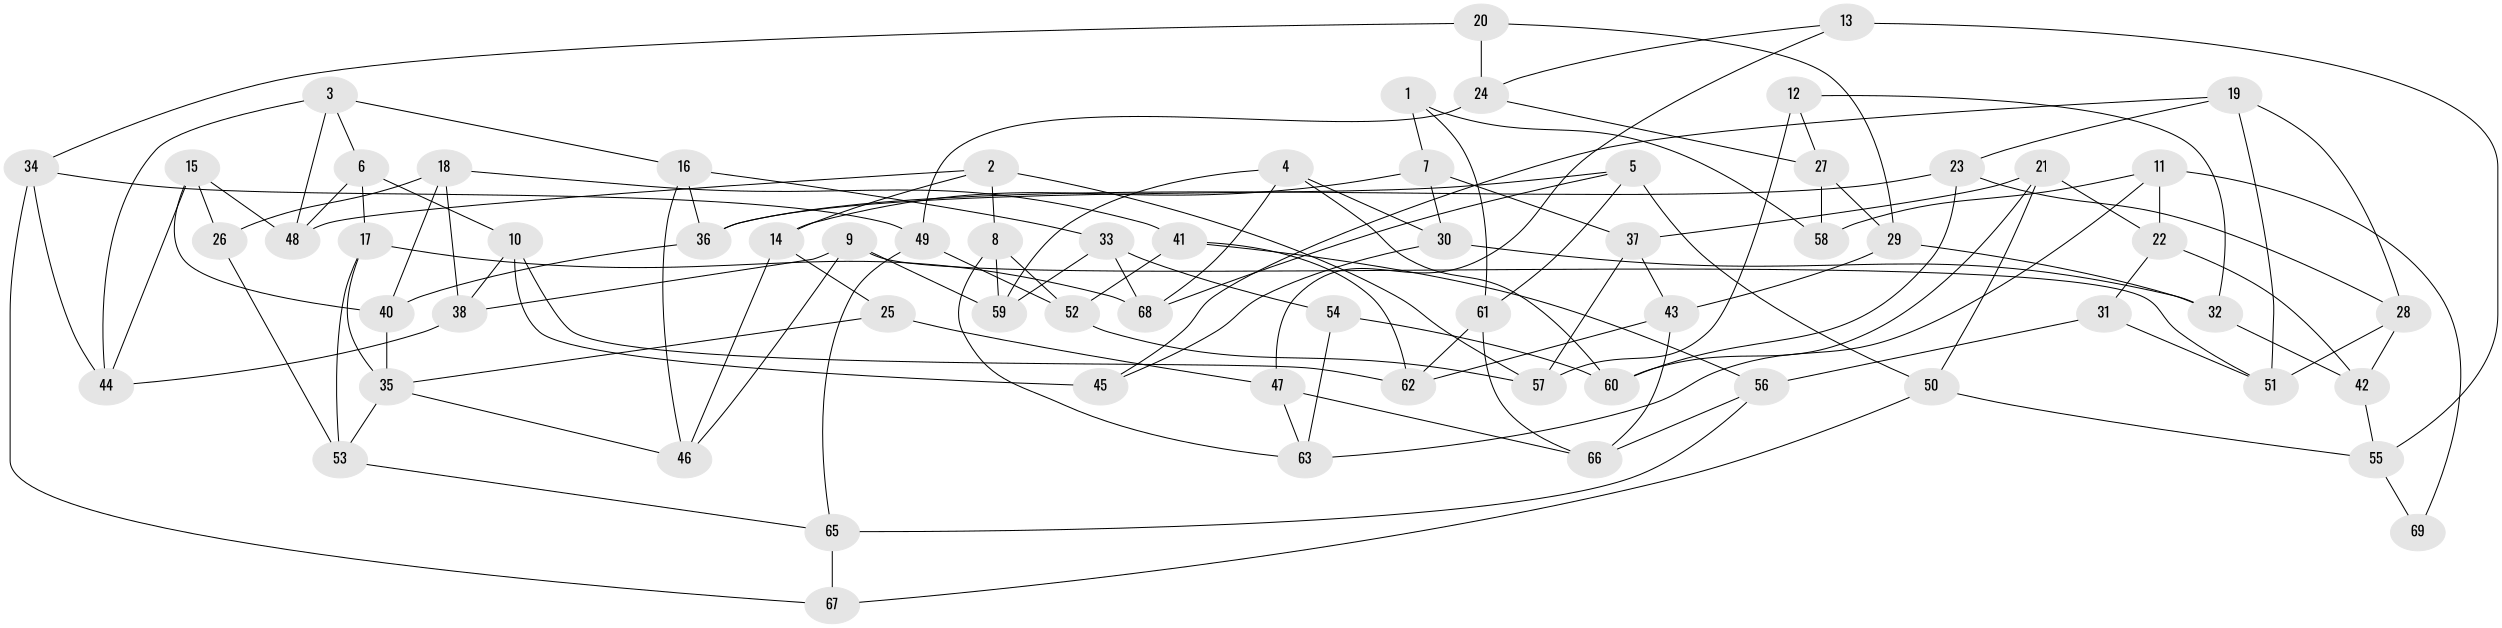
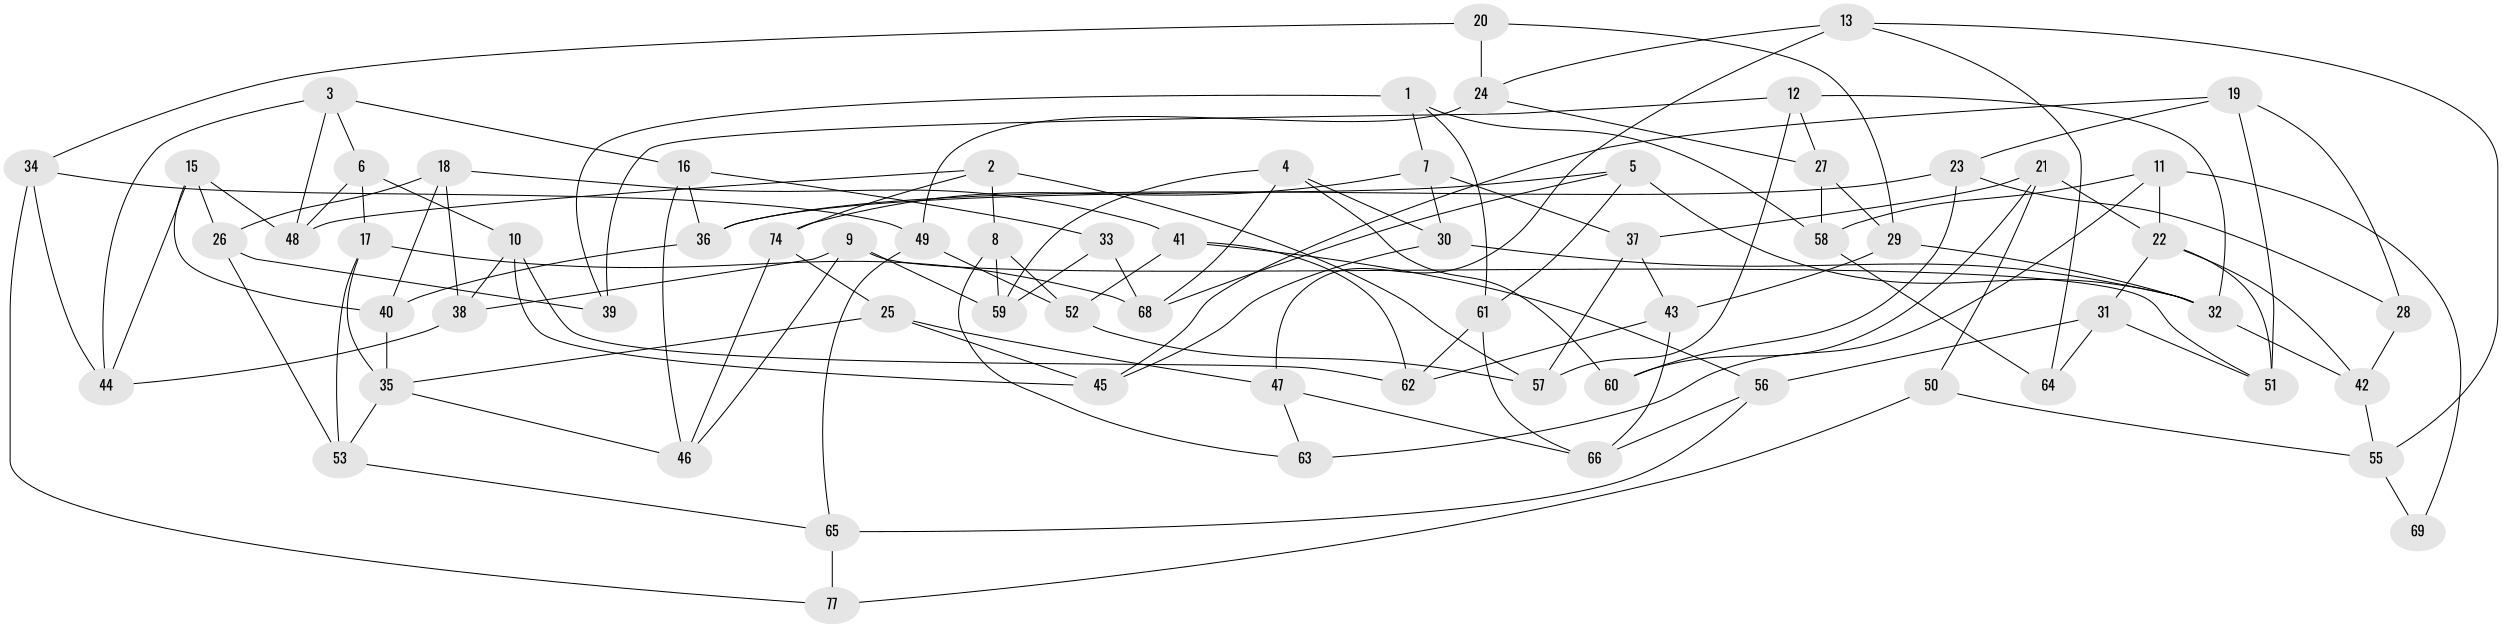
(777, 241) -> (777, 241)
(1762, 299) -> (1897, 282)
none -> (610, 314)
(1333, 314) -> none
(2342, 348) -> (2250, 293)
none -> (994, 350)
none -> (2048, 387)
(832, 605) -> (832, 605)
